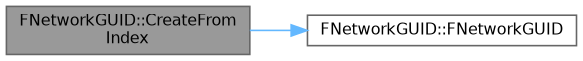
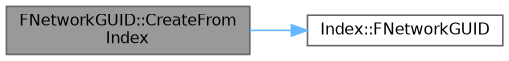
(442, 30) -> (405, 30)
